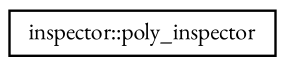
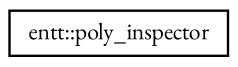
(142, 33) -> (119, 33)
